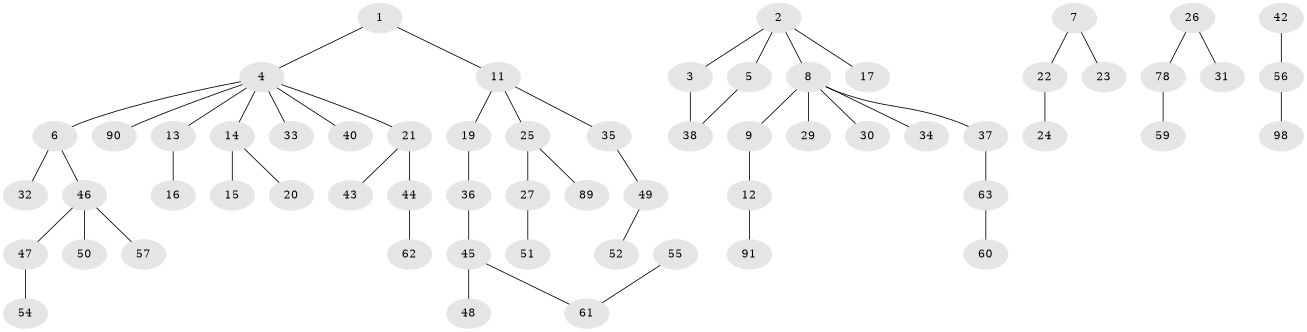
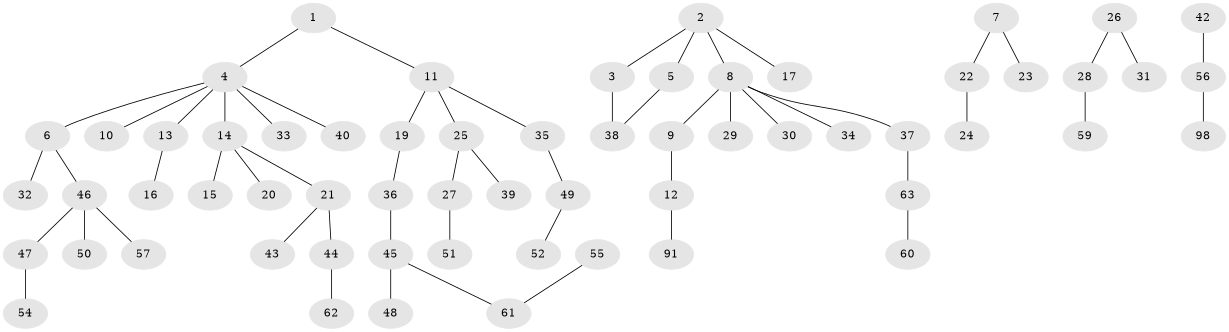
(1163, 77) -> (1085, 77)
(337, 105) -> (277, 166)
(114, 136) -> (107, 136)
(587, 195) -> (509, 195)
